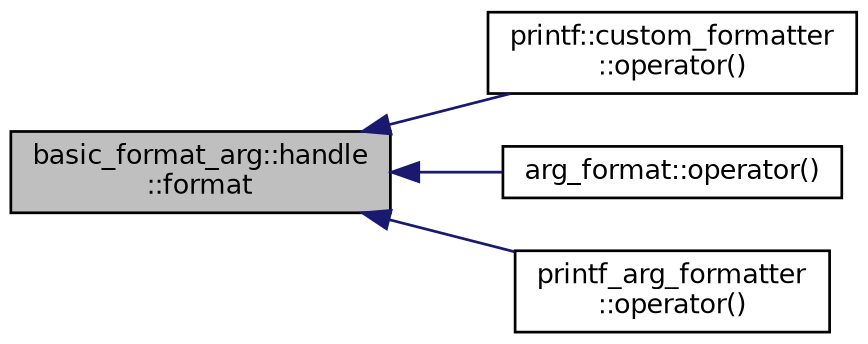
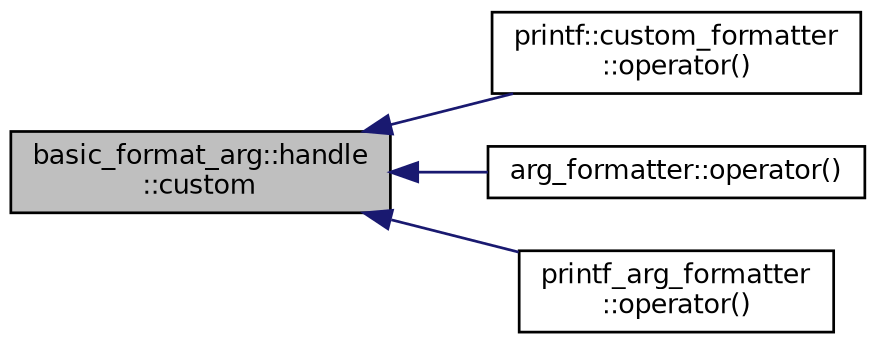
(201, 172) -> (201, 172)
(672, 172) -> (676, 172)
